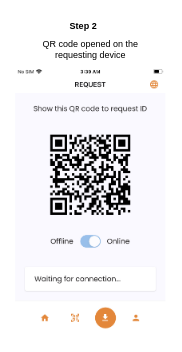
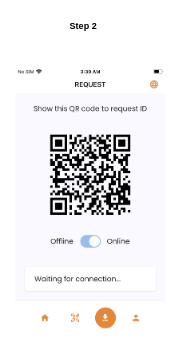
(90, 49) -> none
